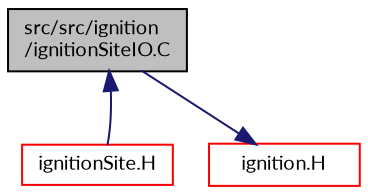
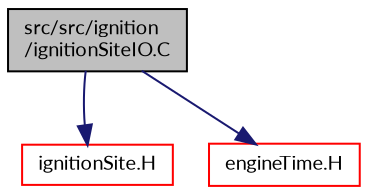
(111, 118) -> (84, 98)
(284, 165) -> (284, 165)
